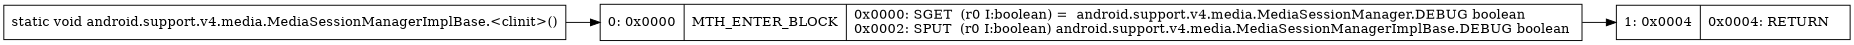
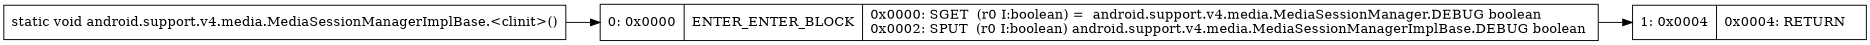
(765, 22) -> (773, 22)
